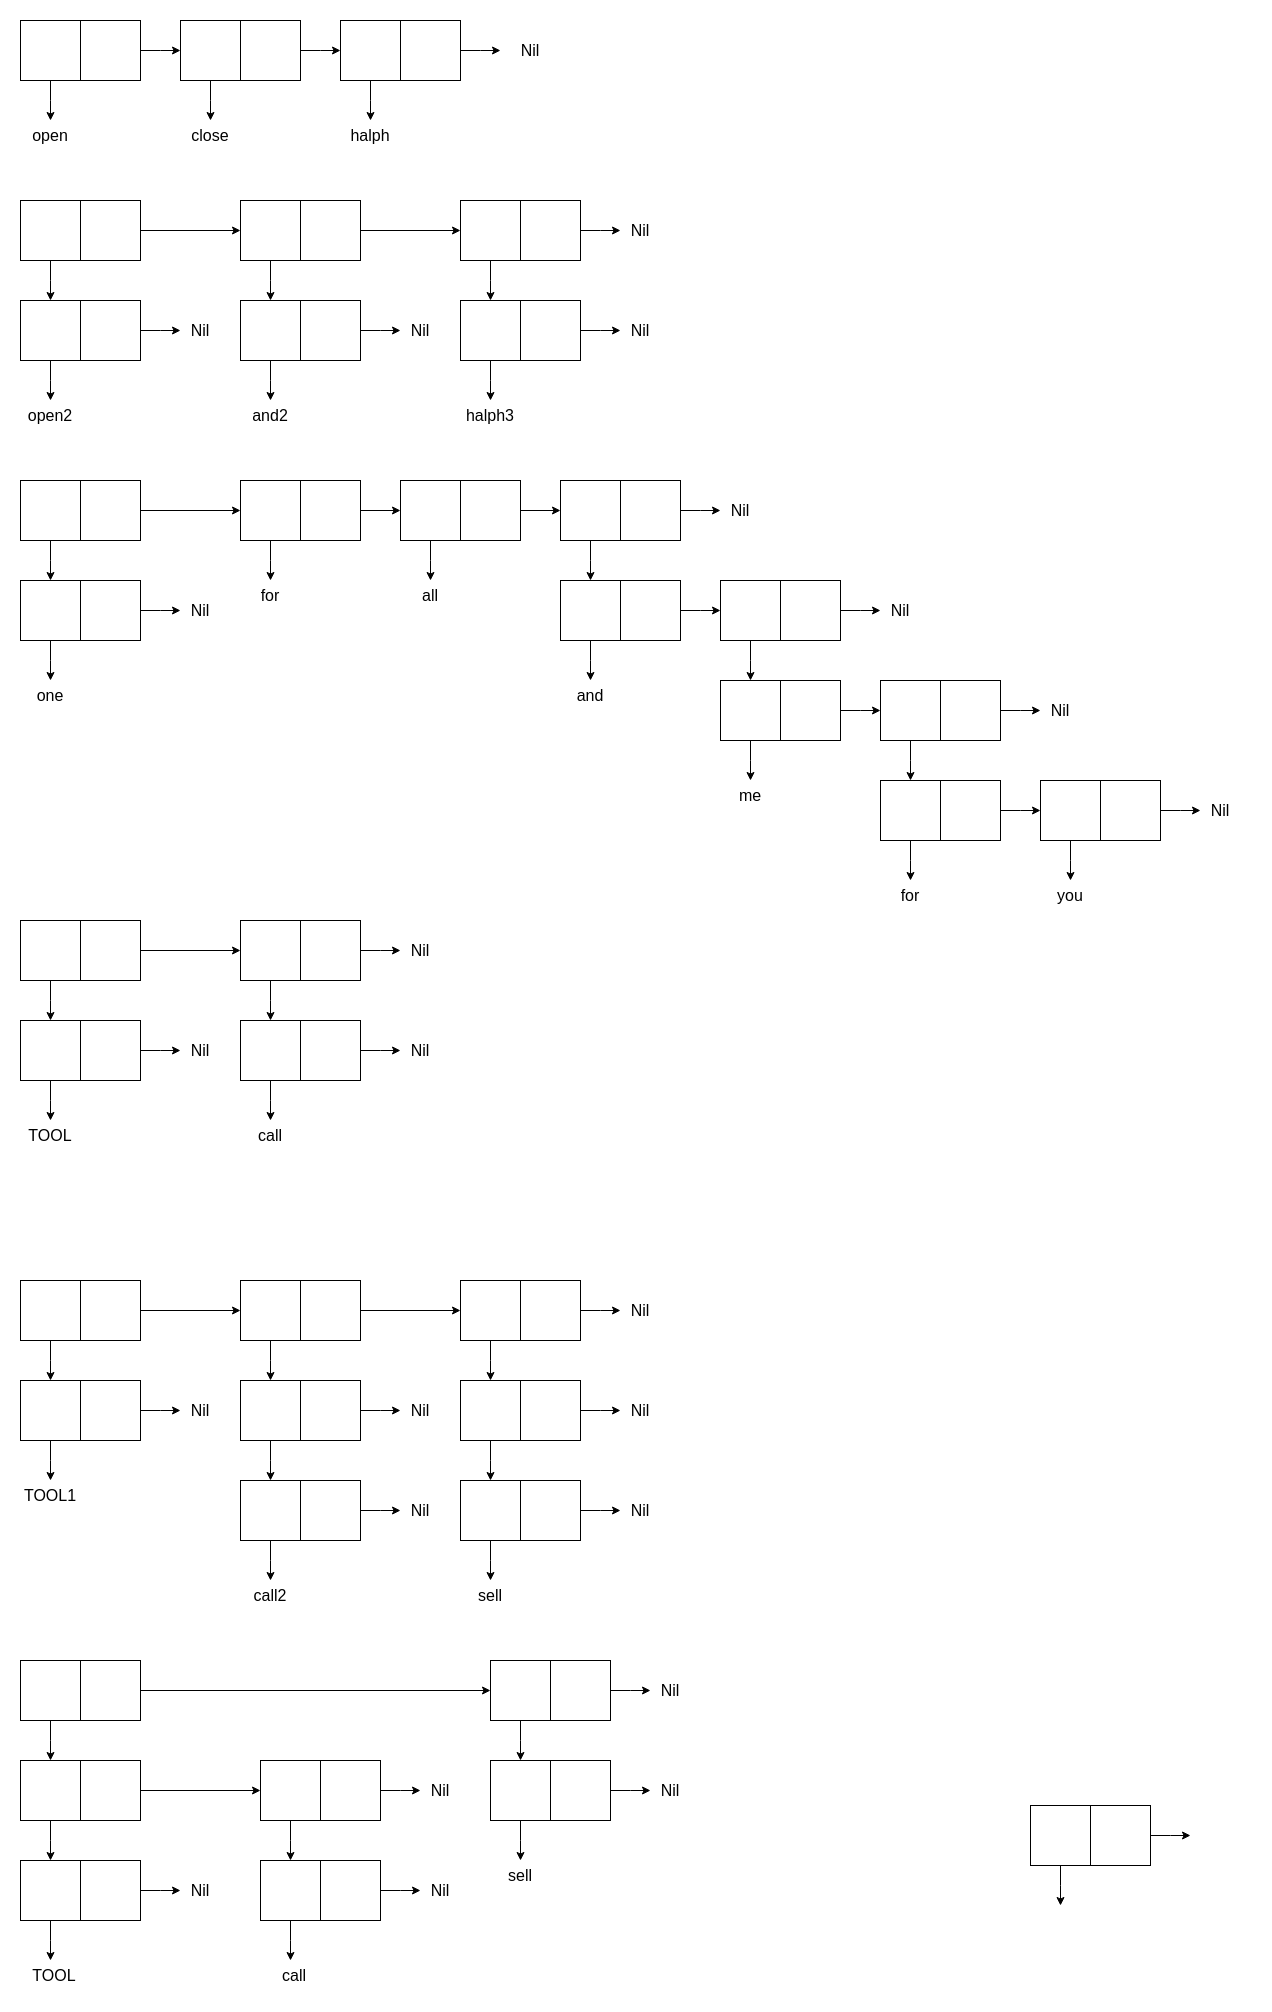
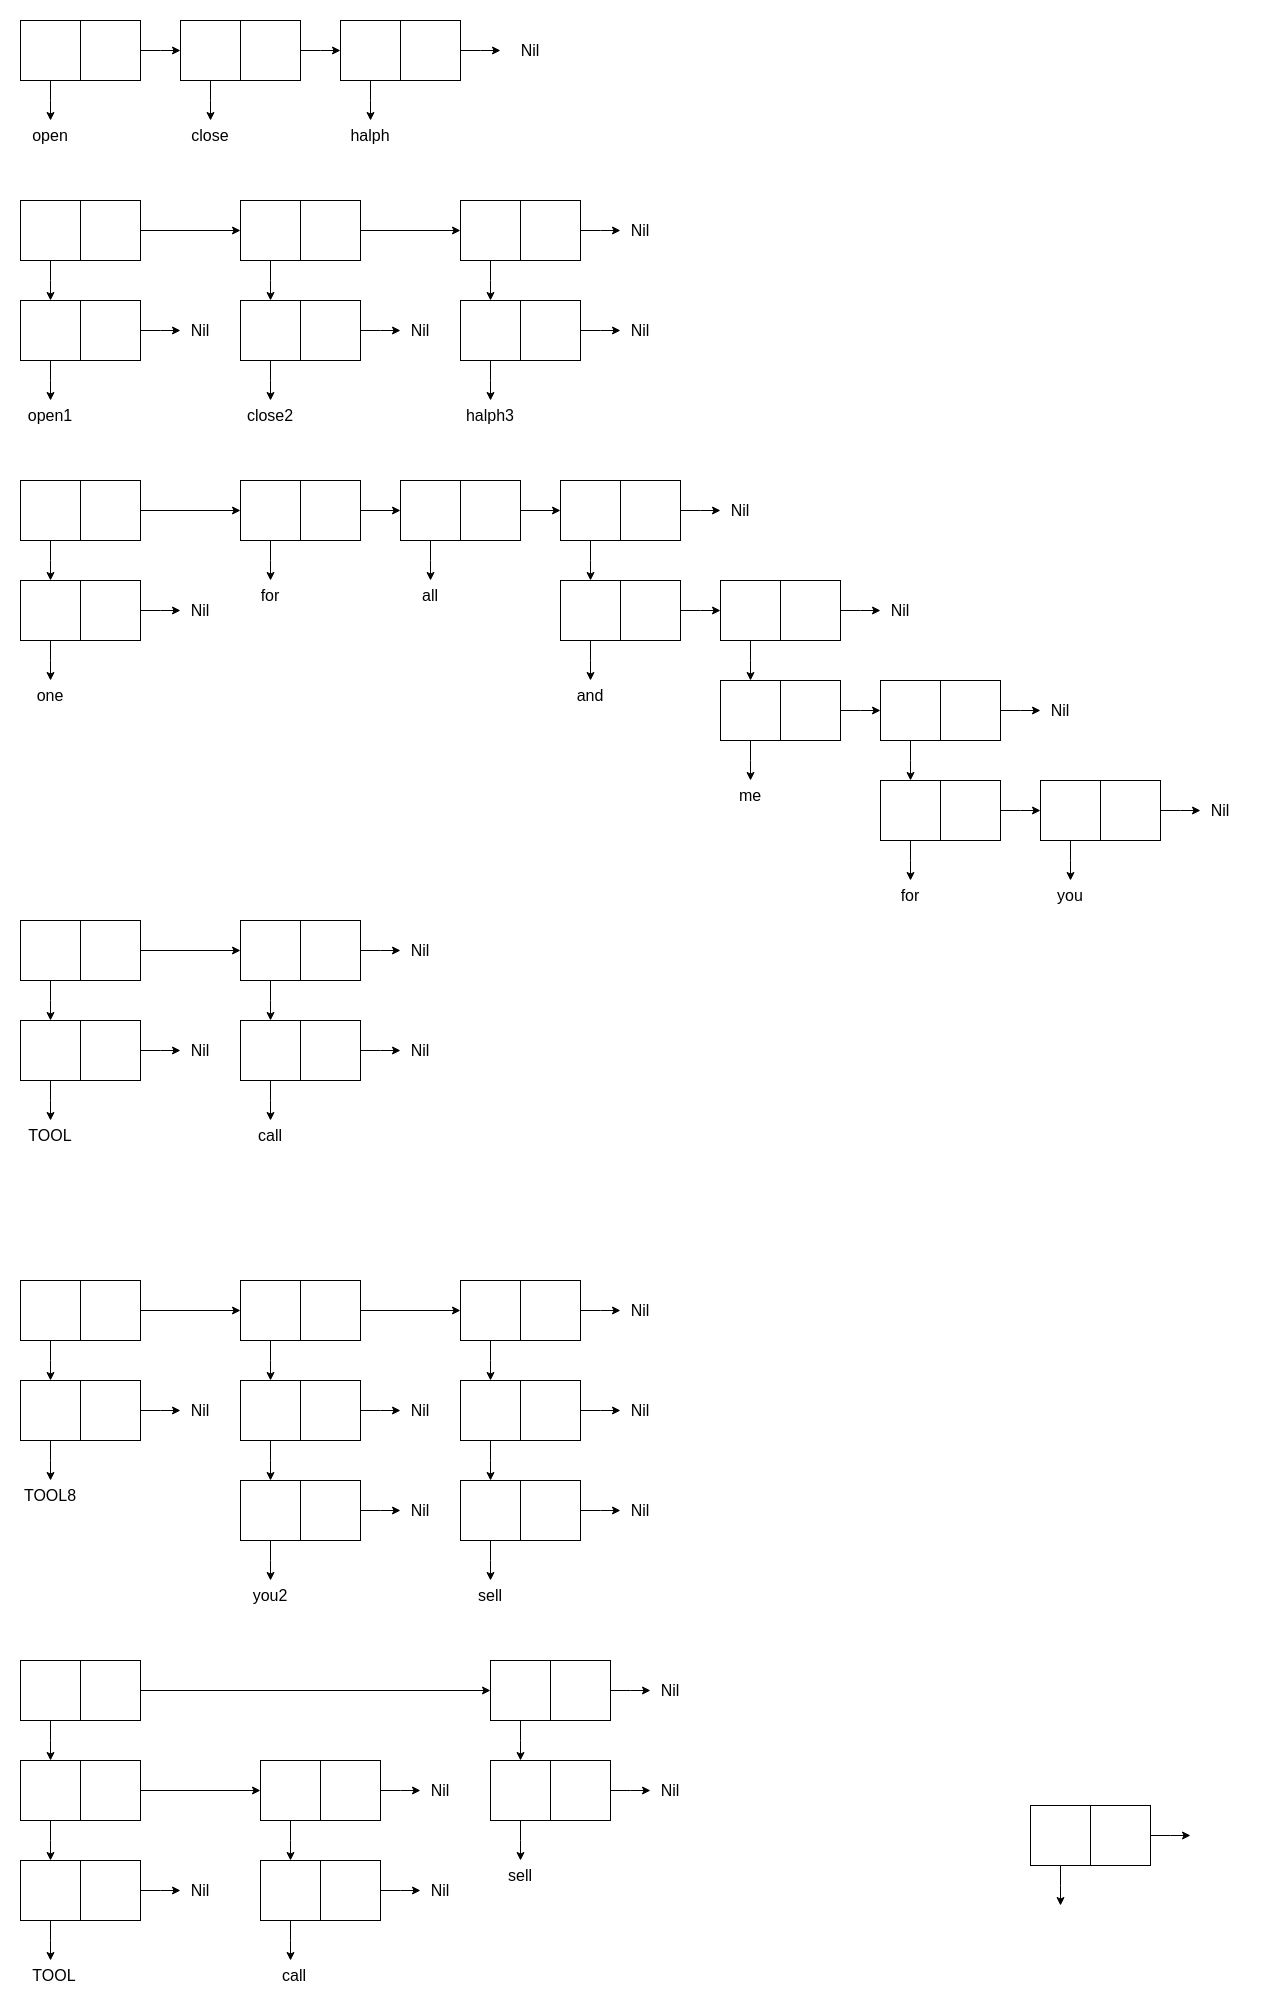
(51, 416) -> (51, 416)
(271, 416) -> (271, 416)
(51, 1496) -> (51, 1496)
(271, 1596) -> (271, 1596)
